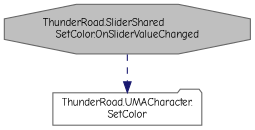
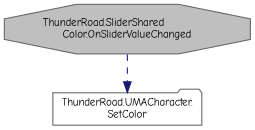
(127, 29) -> (127, 29)
